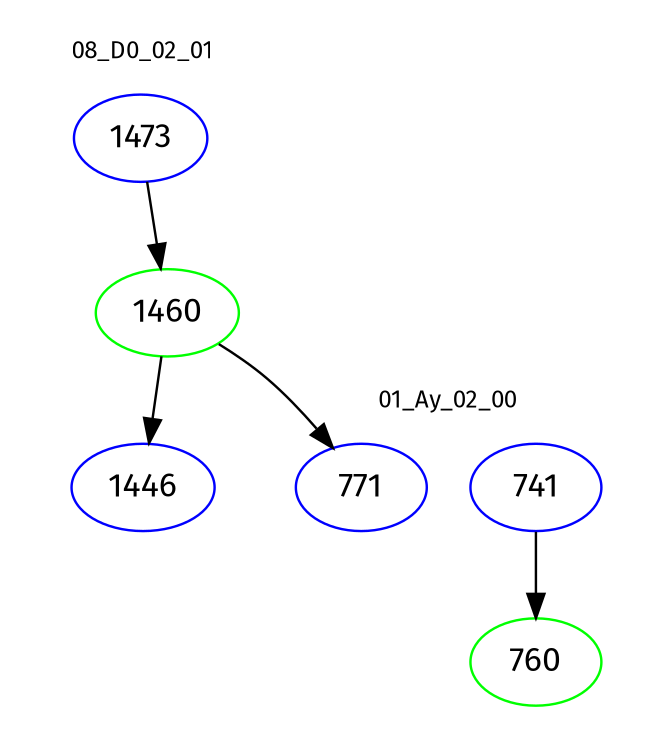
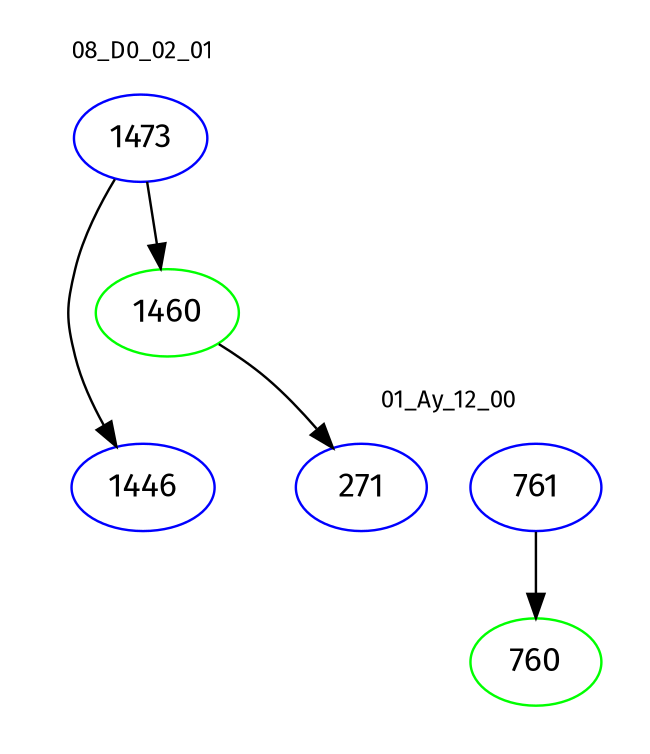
(157, 388) -> (69, 301)
(449, 401) -> (449, 401)
(361, 487) -> (361, 487)
(536, 487) -> (536, 487)
